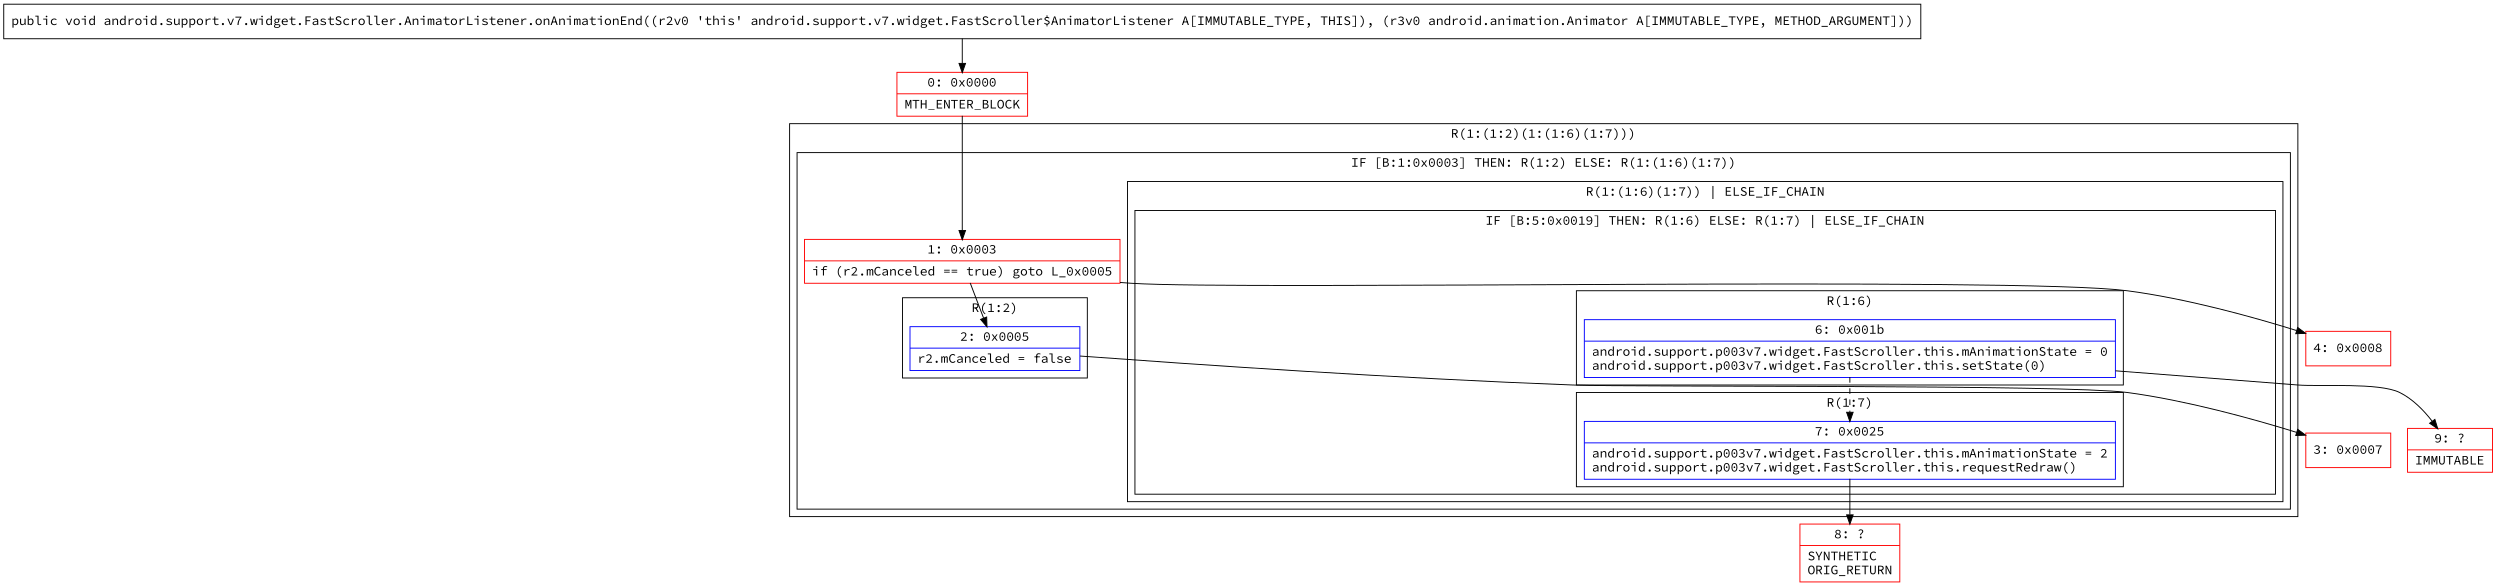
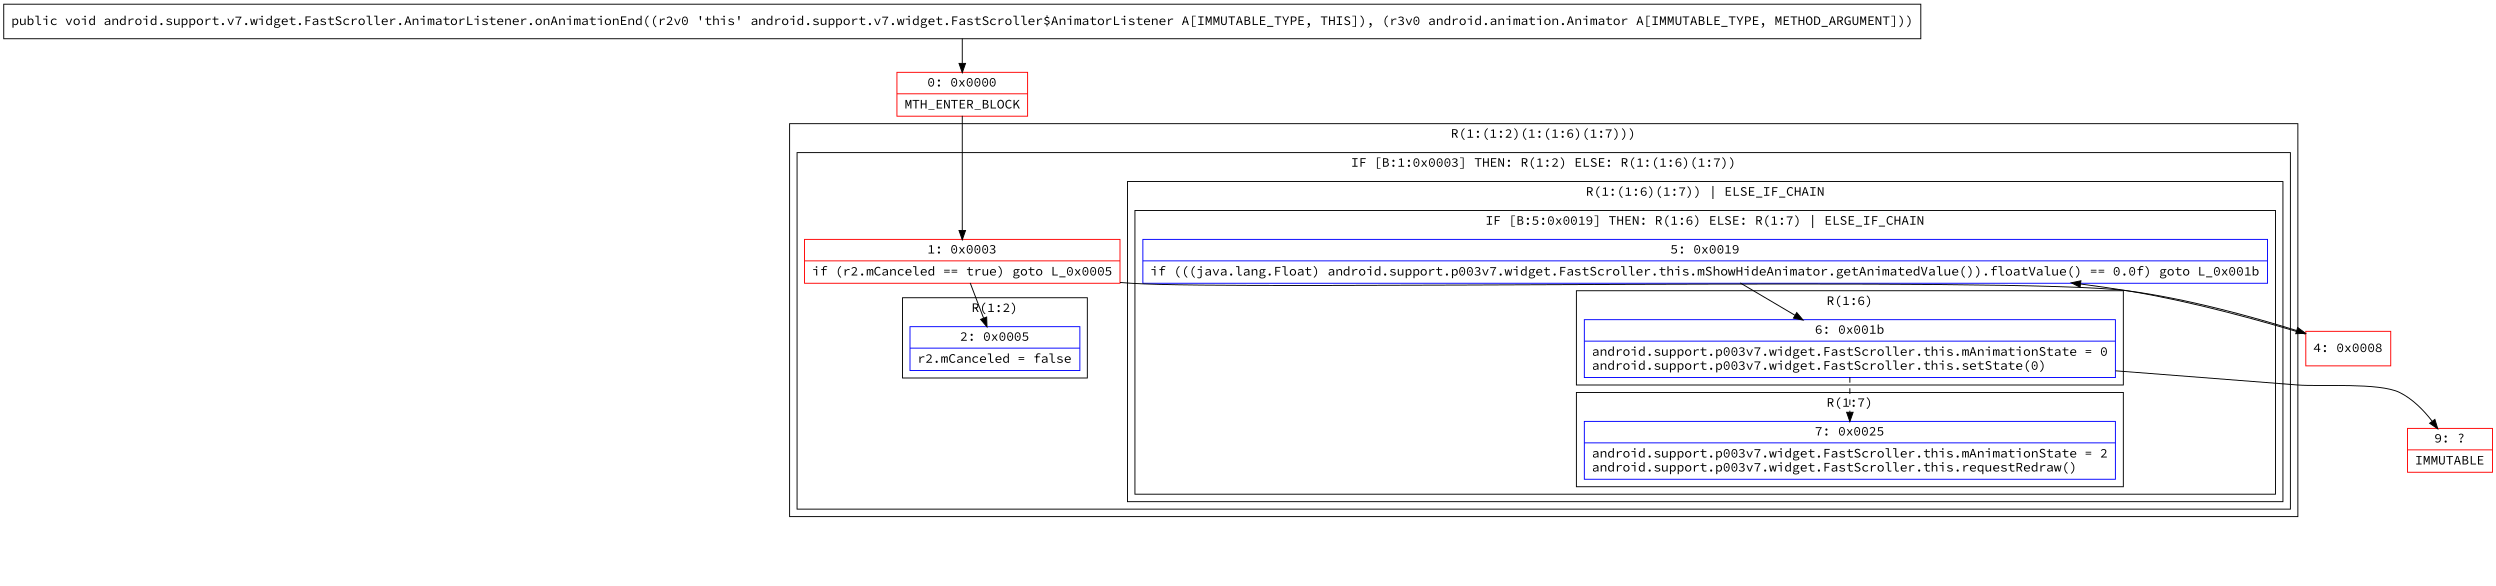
none -> (1705, 261)
(2348, 450) -> none
(1850, 553) -> none
